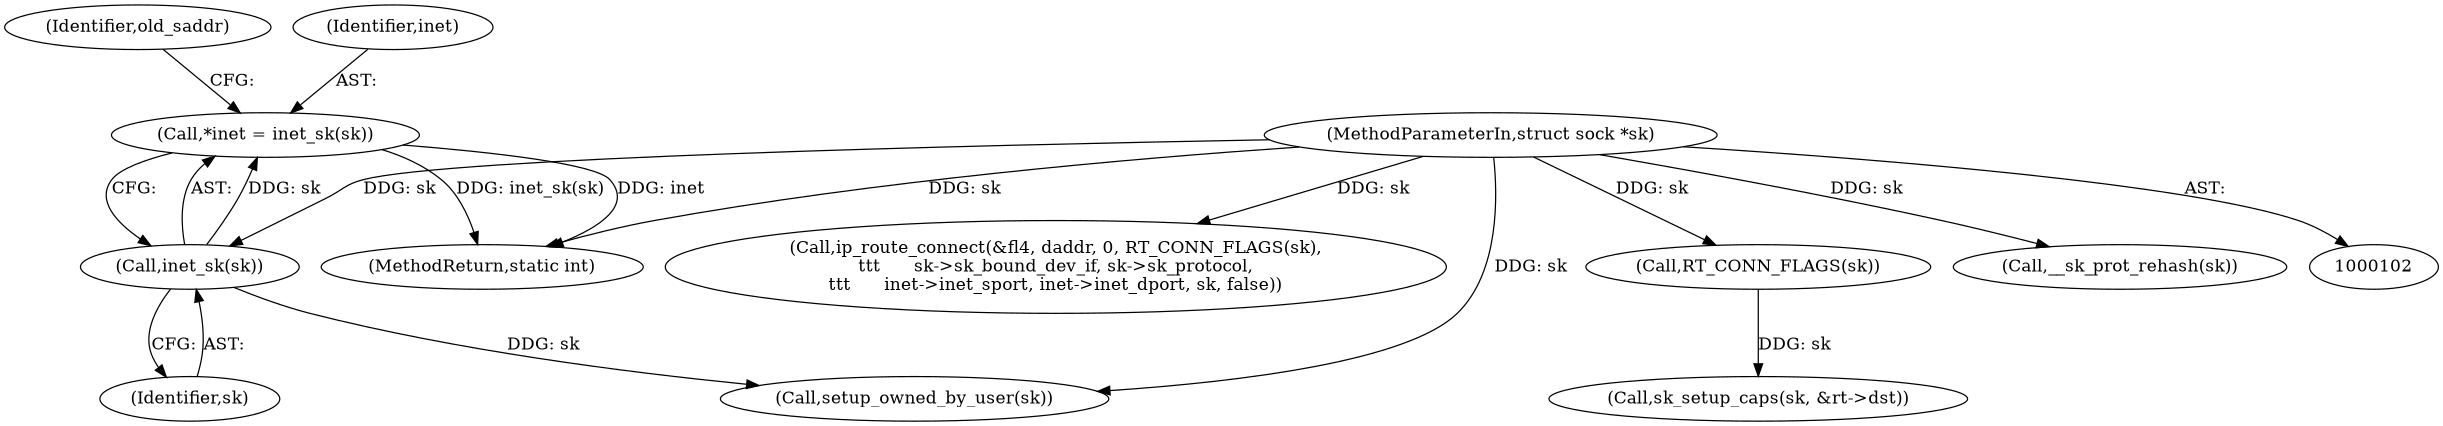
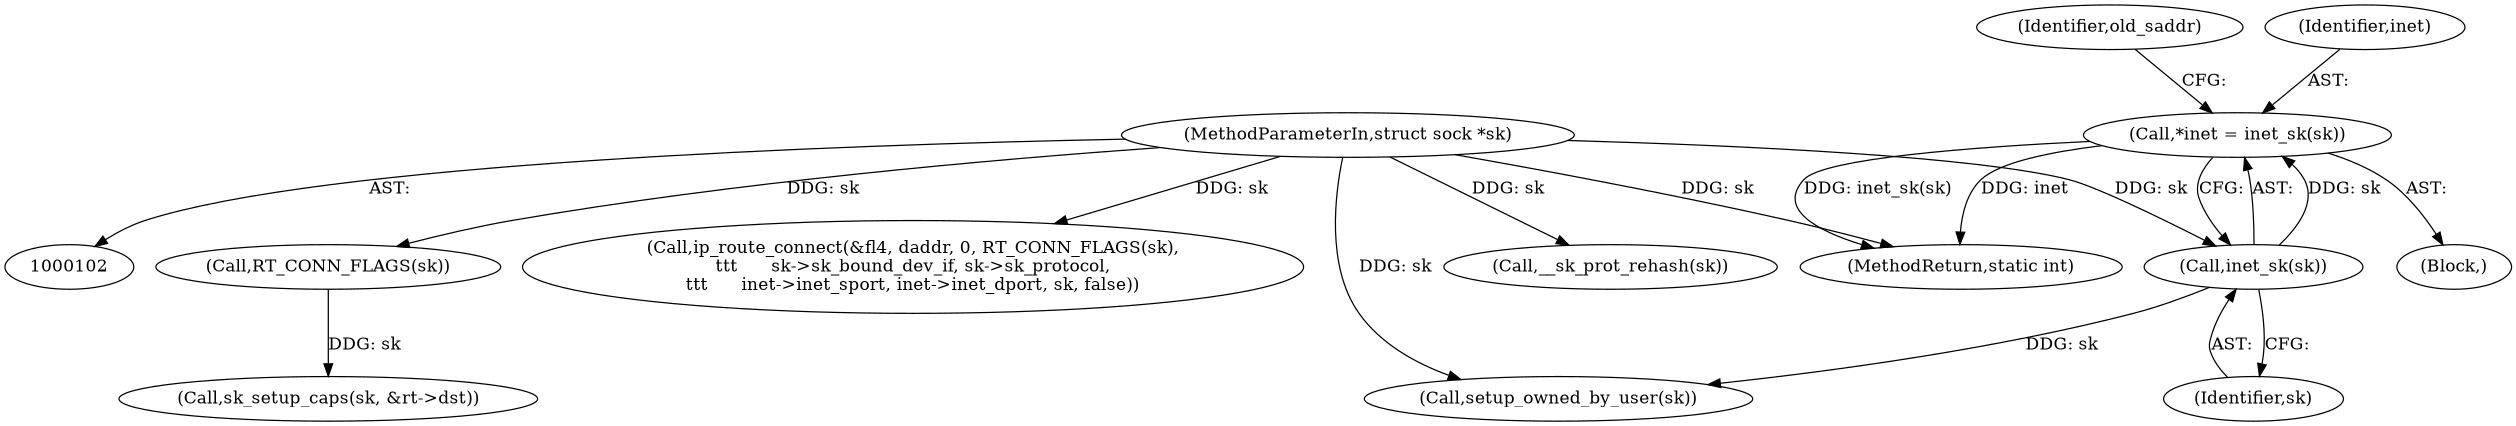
none -> (2454, 267)
